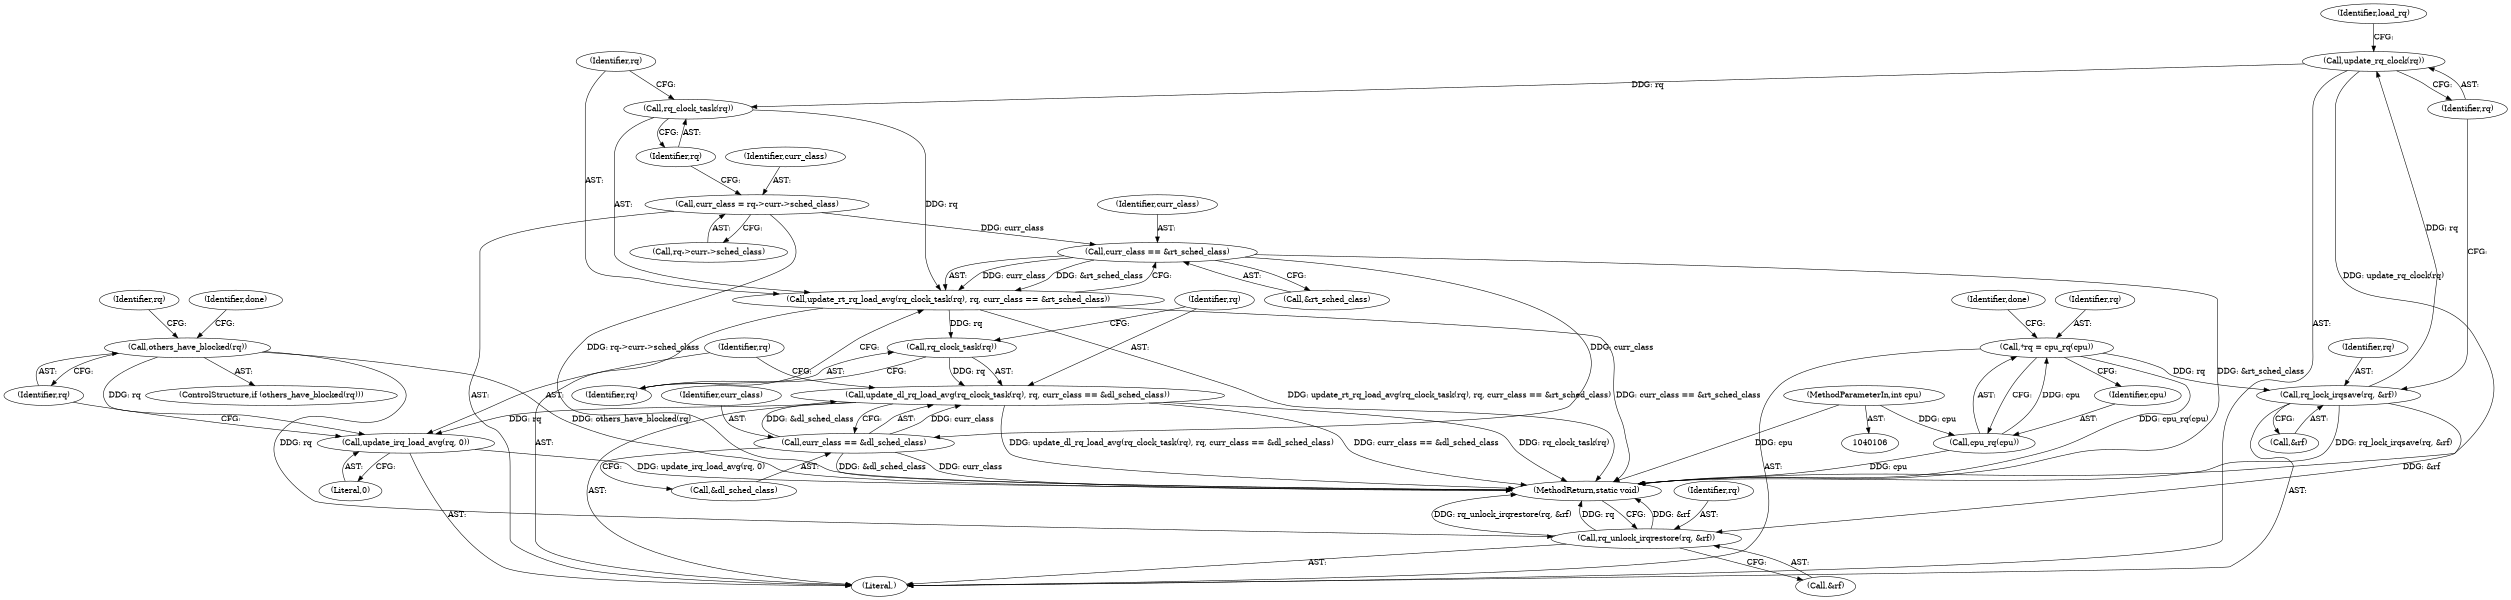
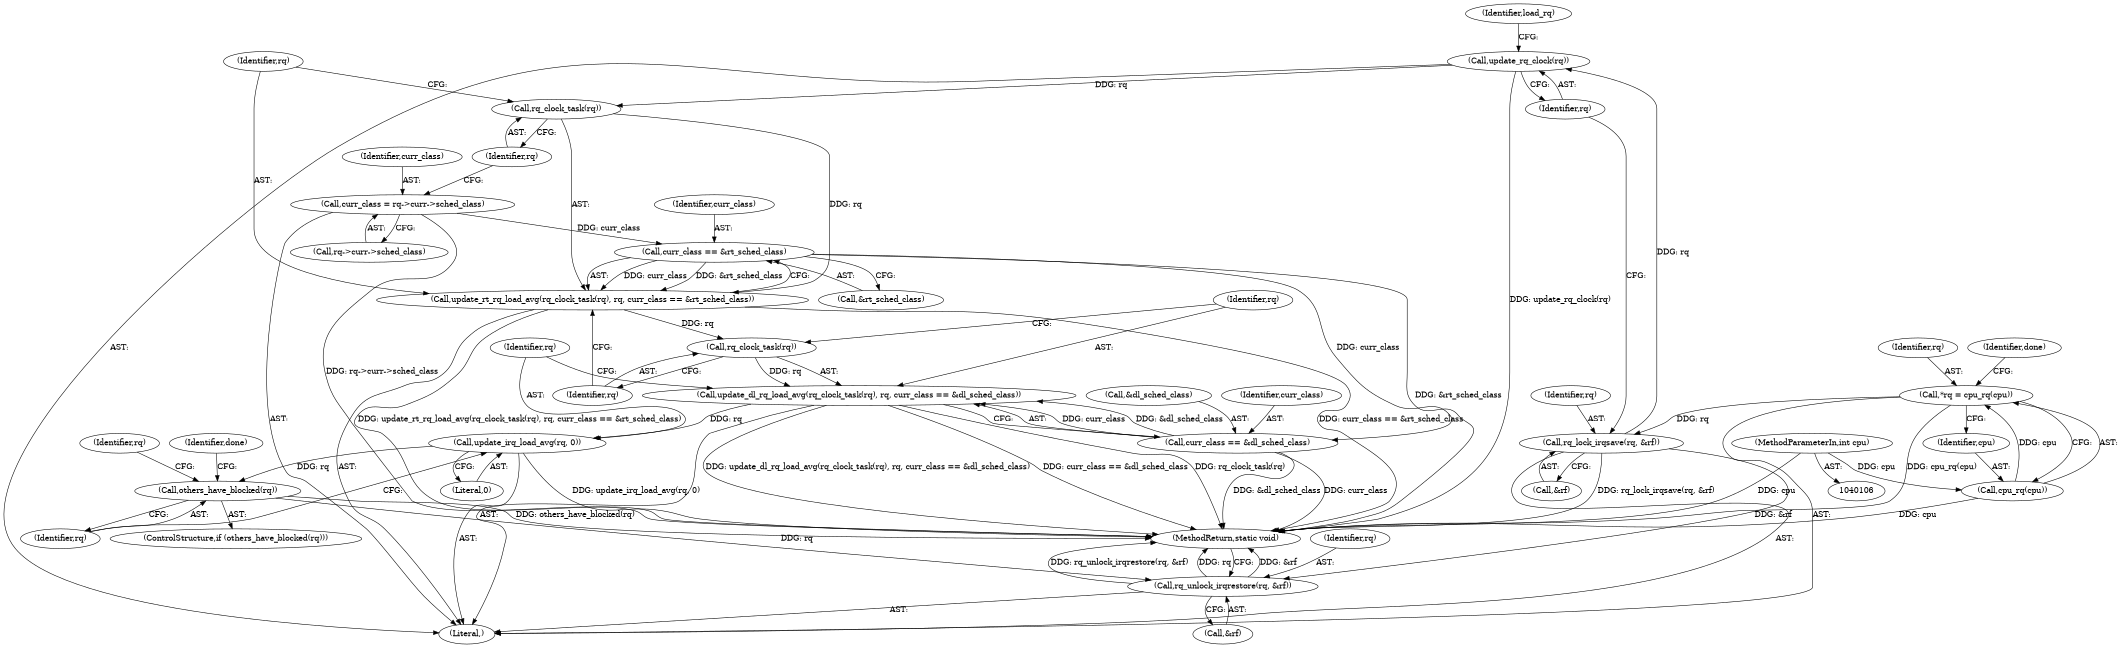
(194, 414) -> (342, 455)
(645, 456) -> none
